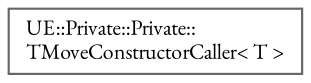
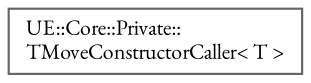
(155, 41) -> (155, 41)
